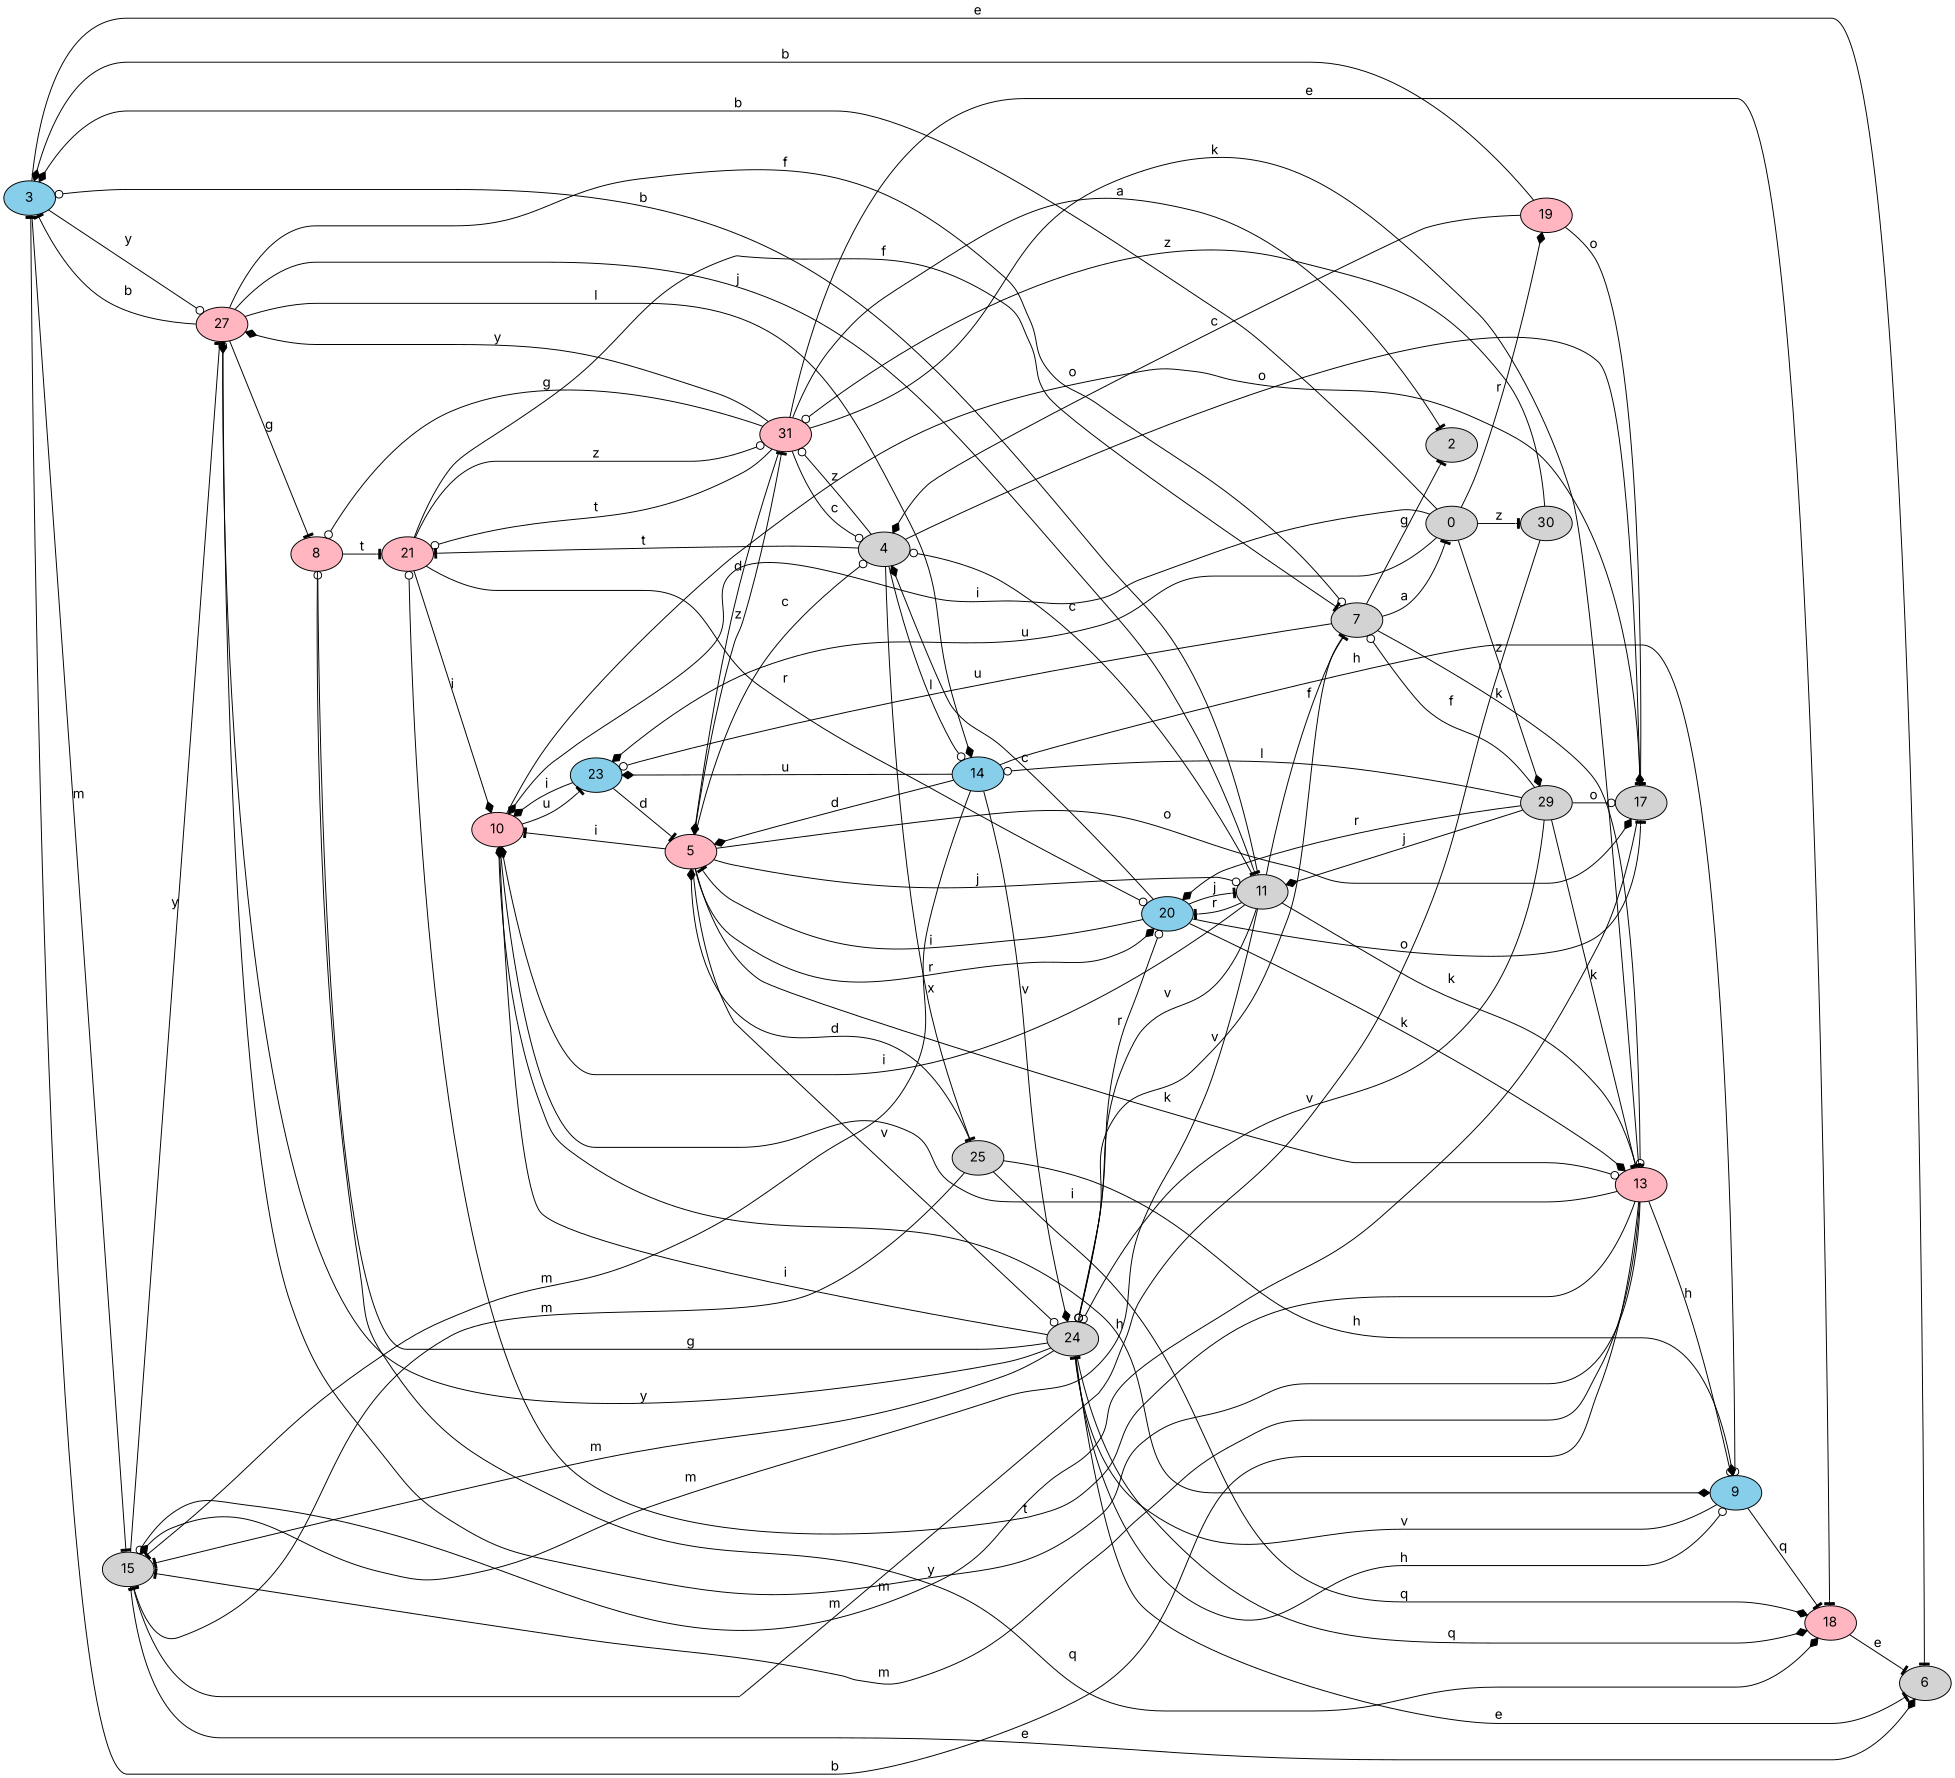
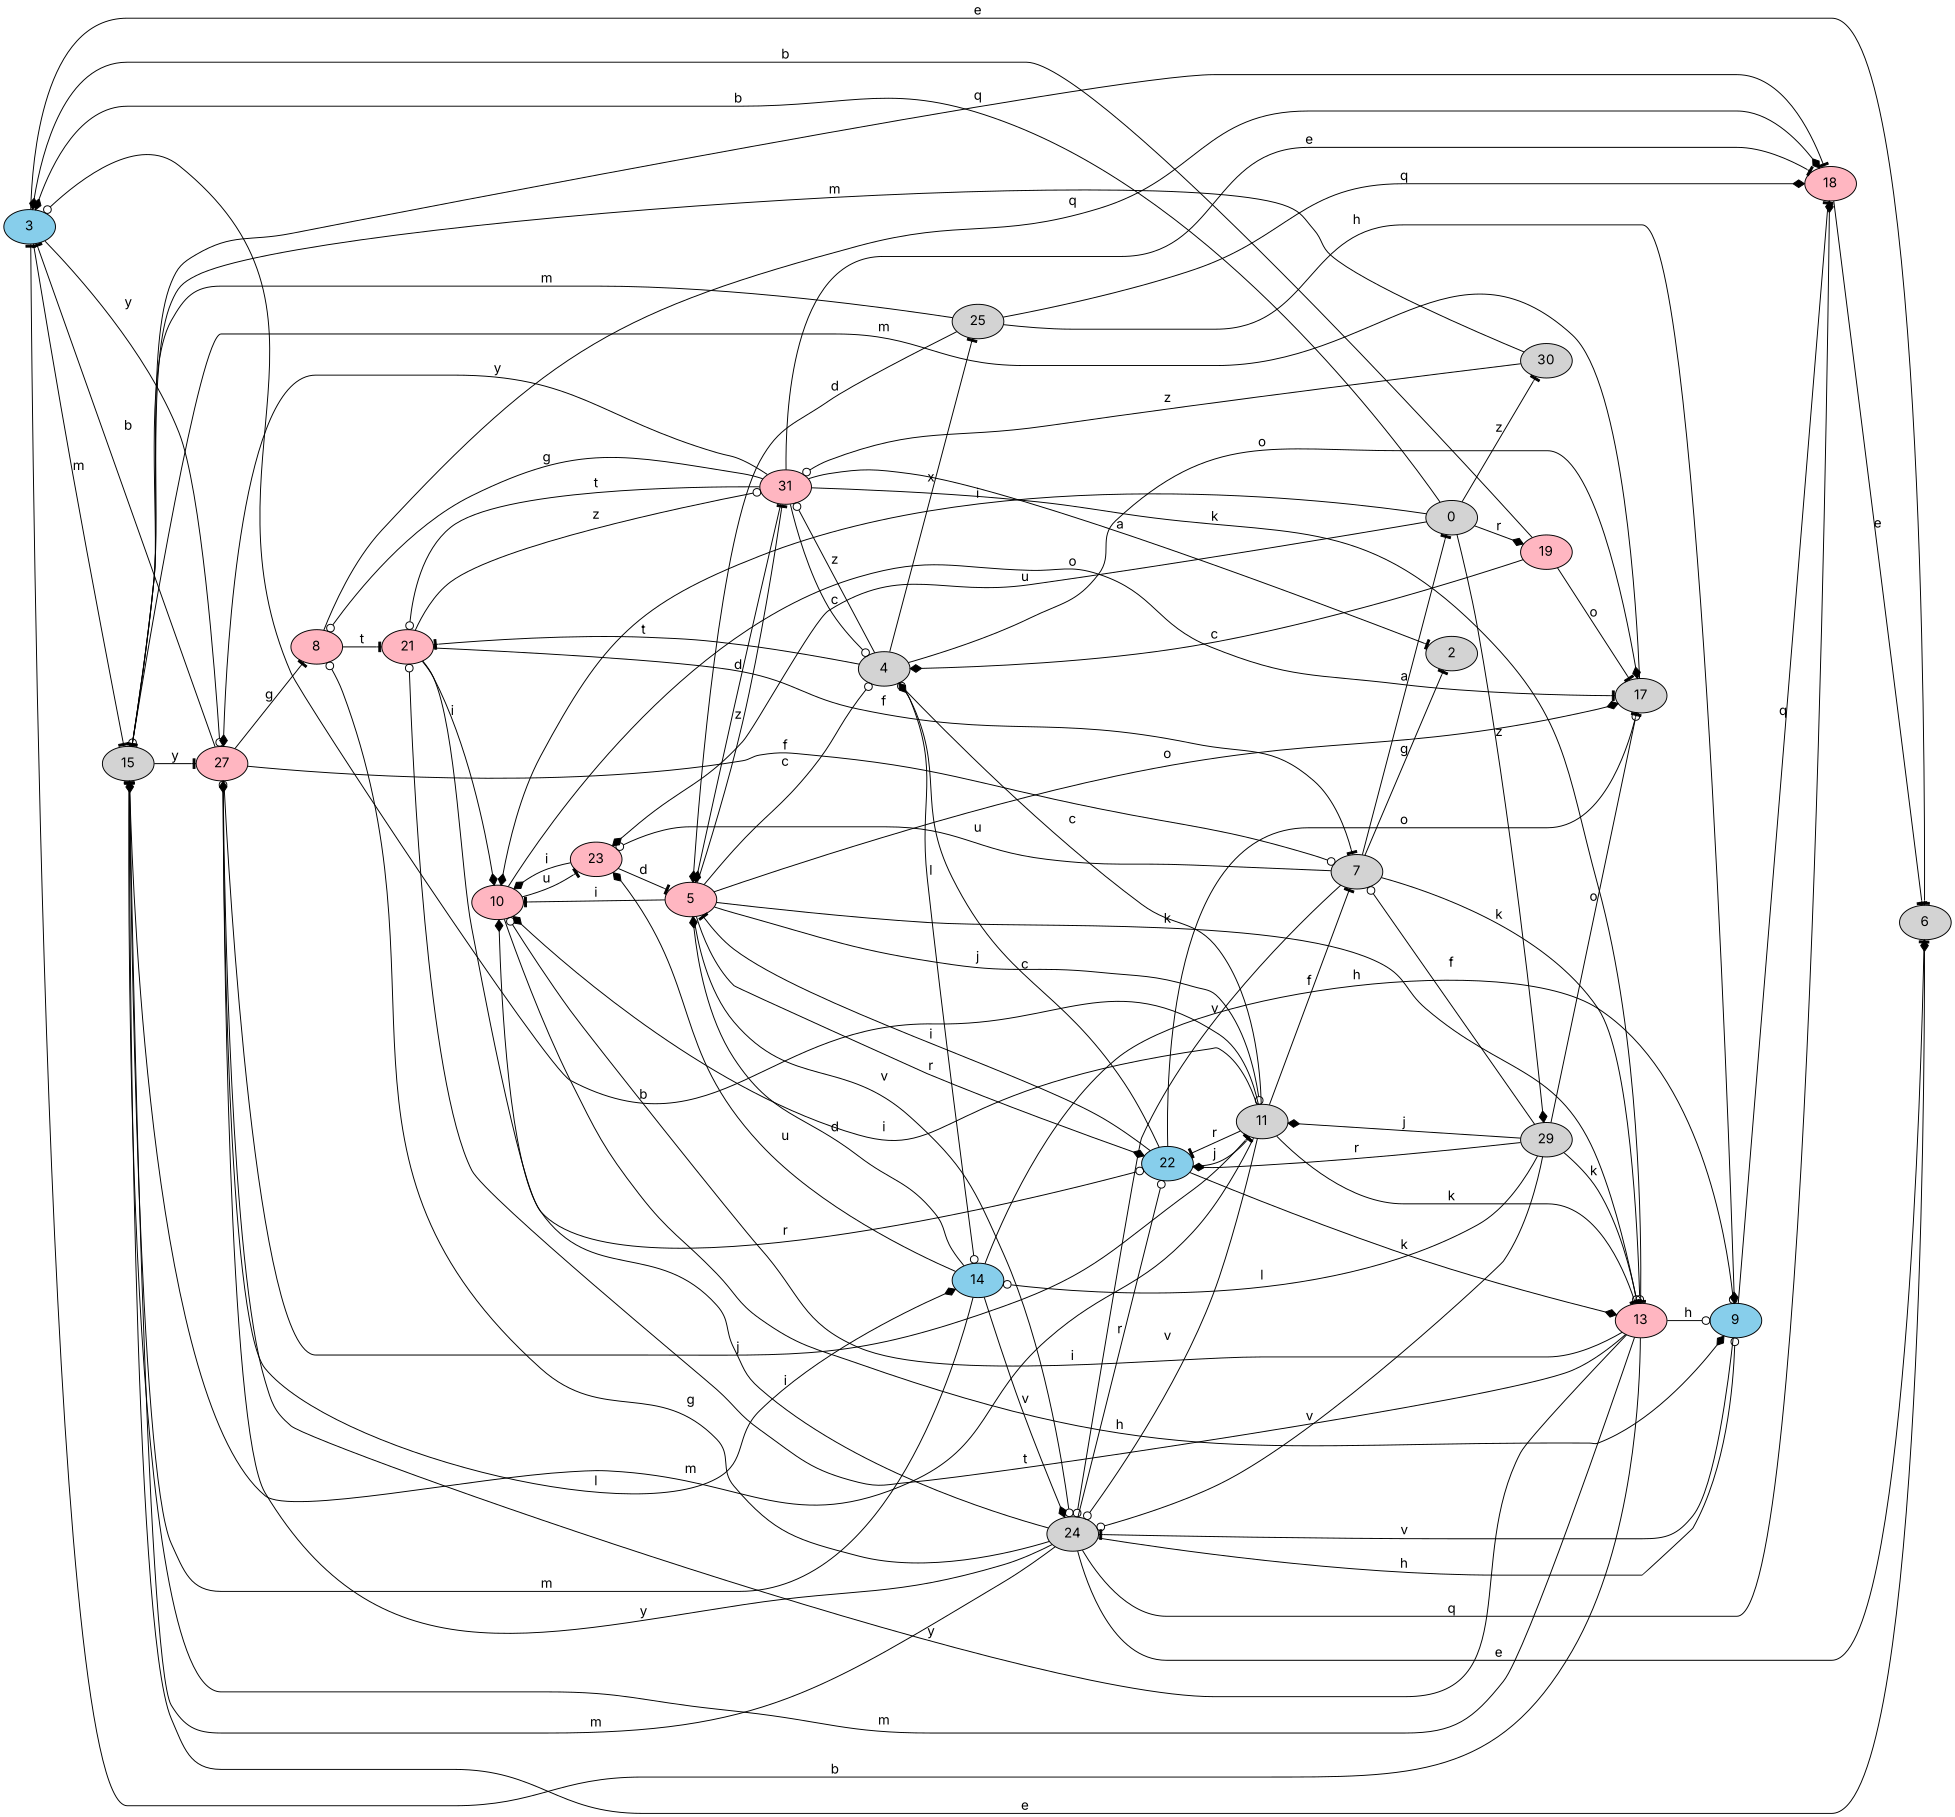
none -> (775, 142)
(596, 775) -> (596, 859)
(1167, 914) -> (1167, 1164)
